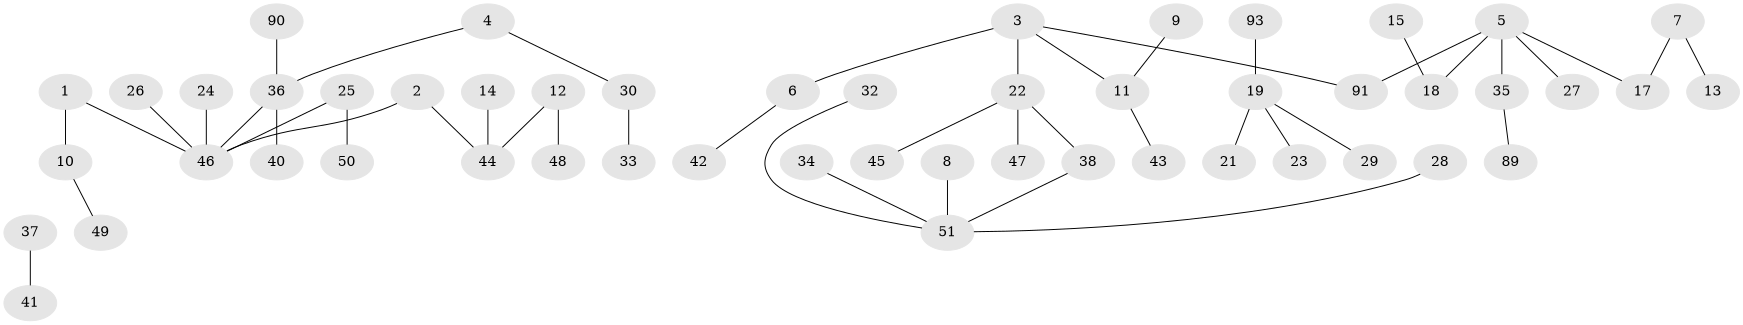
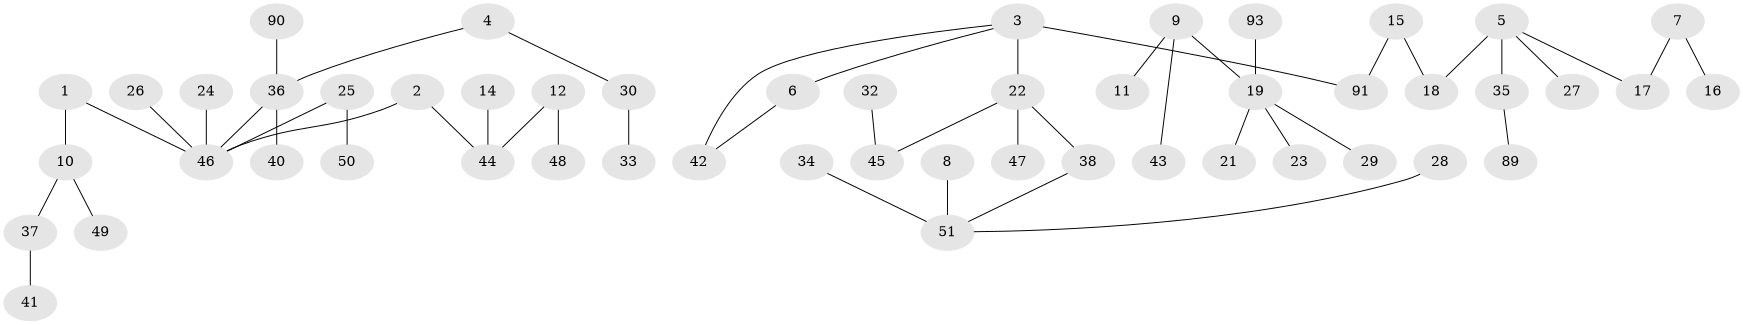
none -> (1210, 52)
(1070, 57) -> (829, 50)
(1432, 57) -> (1379, 57)
(1713, 92) -> (1713, 92)
(1141, 127) -> (1167, 92)
(785, 190) -> (874, 127)
none -> (48, 198)
